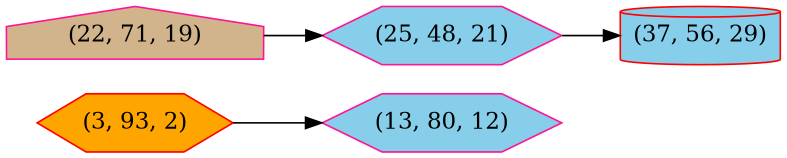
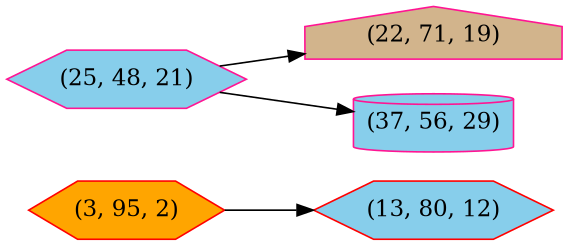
(285, 36) -> (254, 61)
(700, 36) -> (433, 123)
(135, 123) -> (127, 210)
(442, 123) -> (433, 210)
